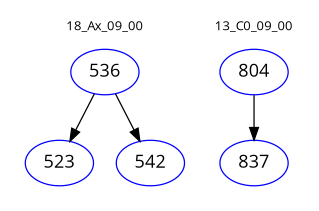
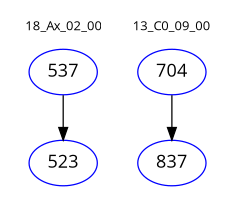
(105, 27) -> (64, 27)
(105, 72) -> (63, 72)
(254, 72) -> (172, 72)
(150, 163) -> none
